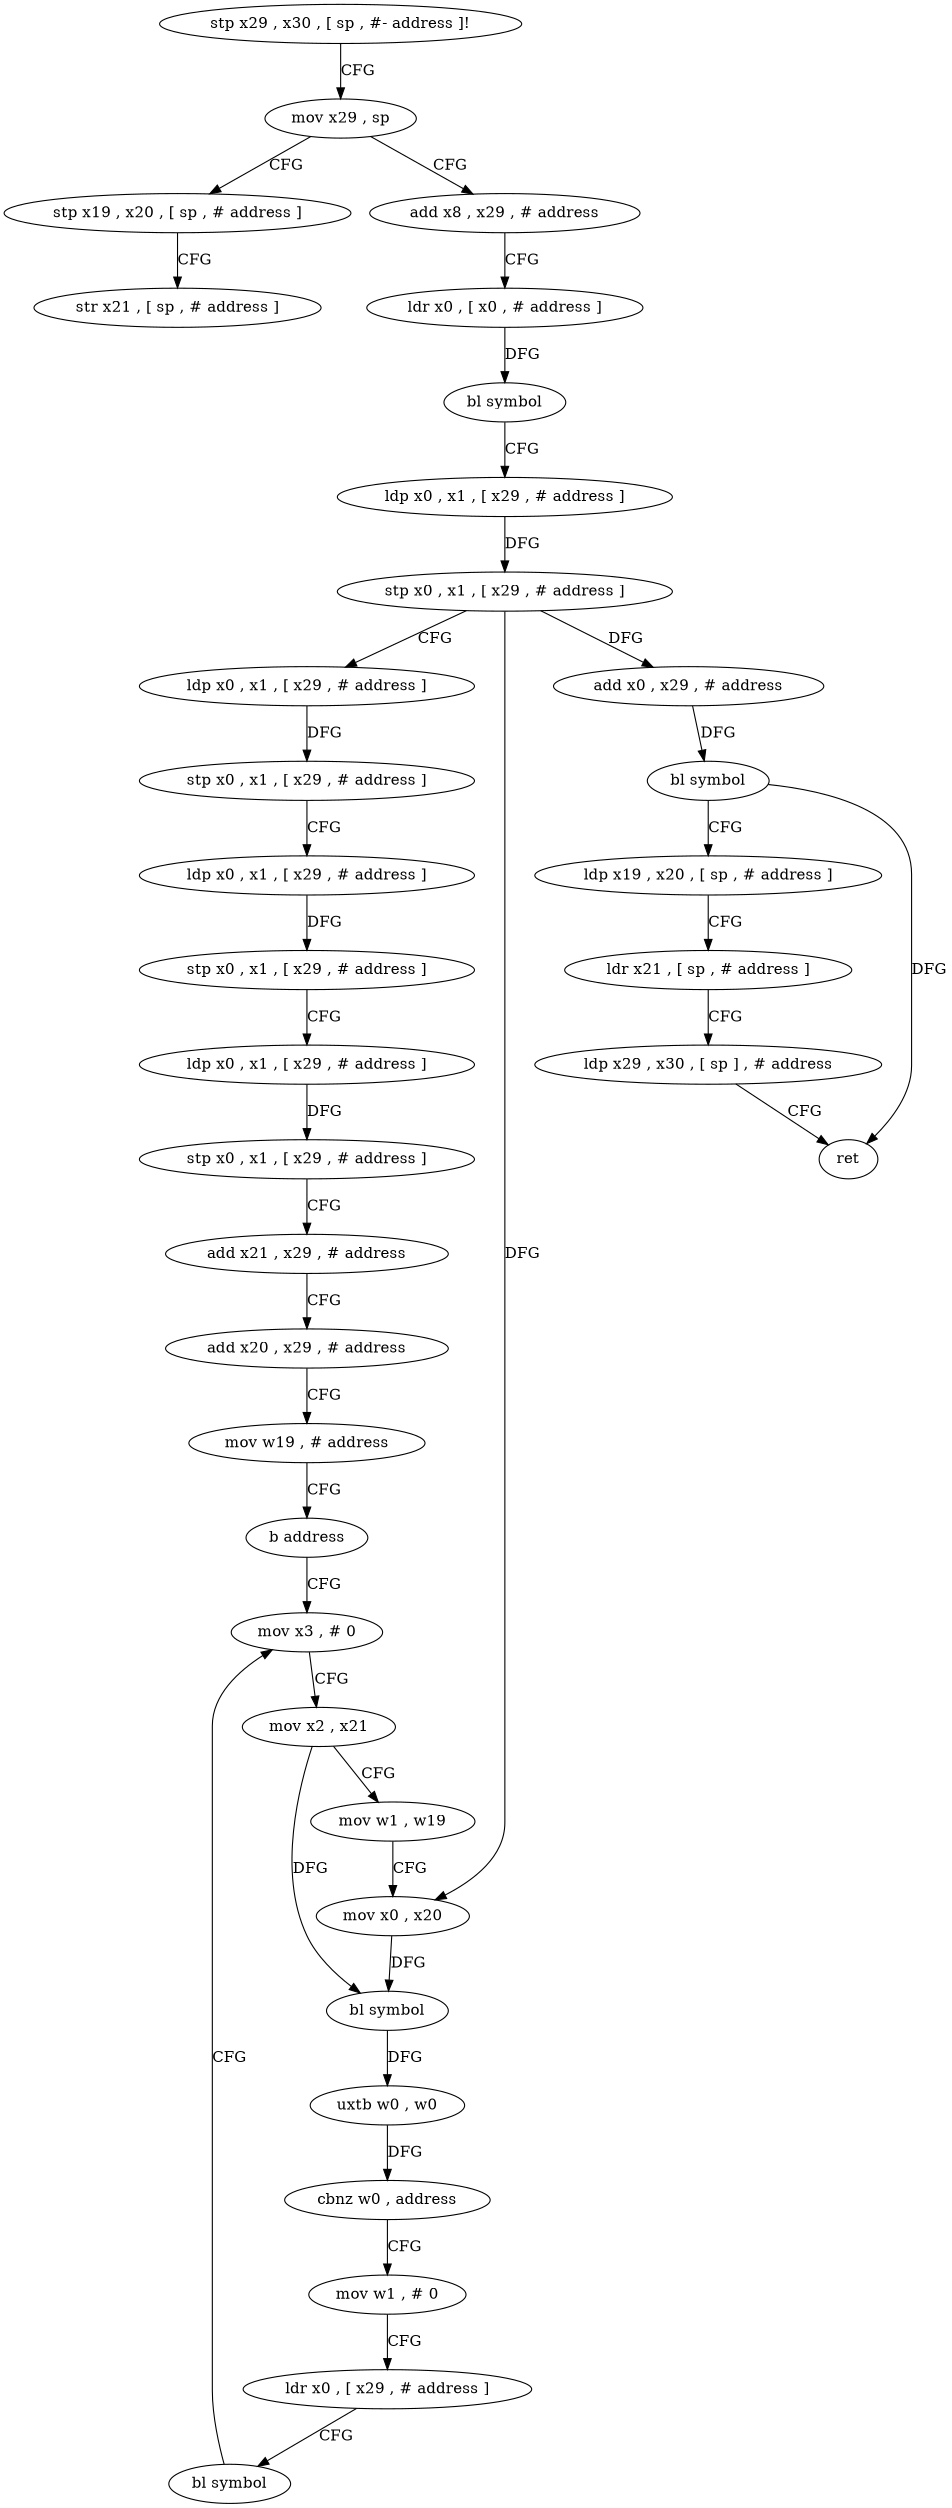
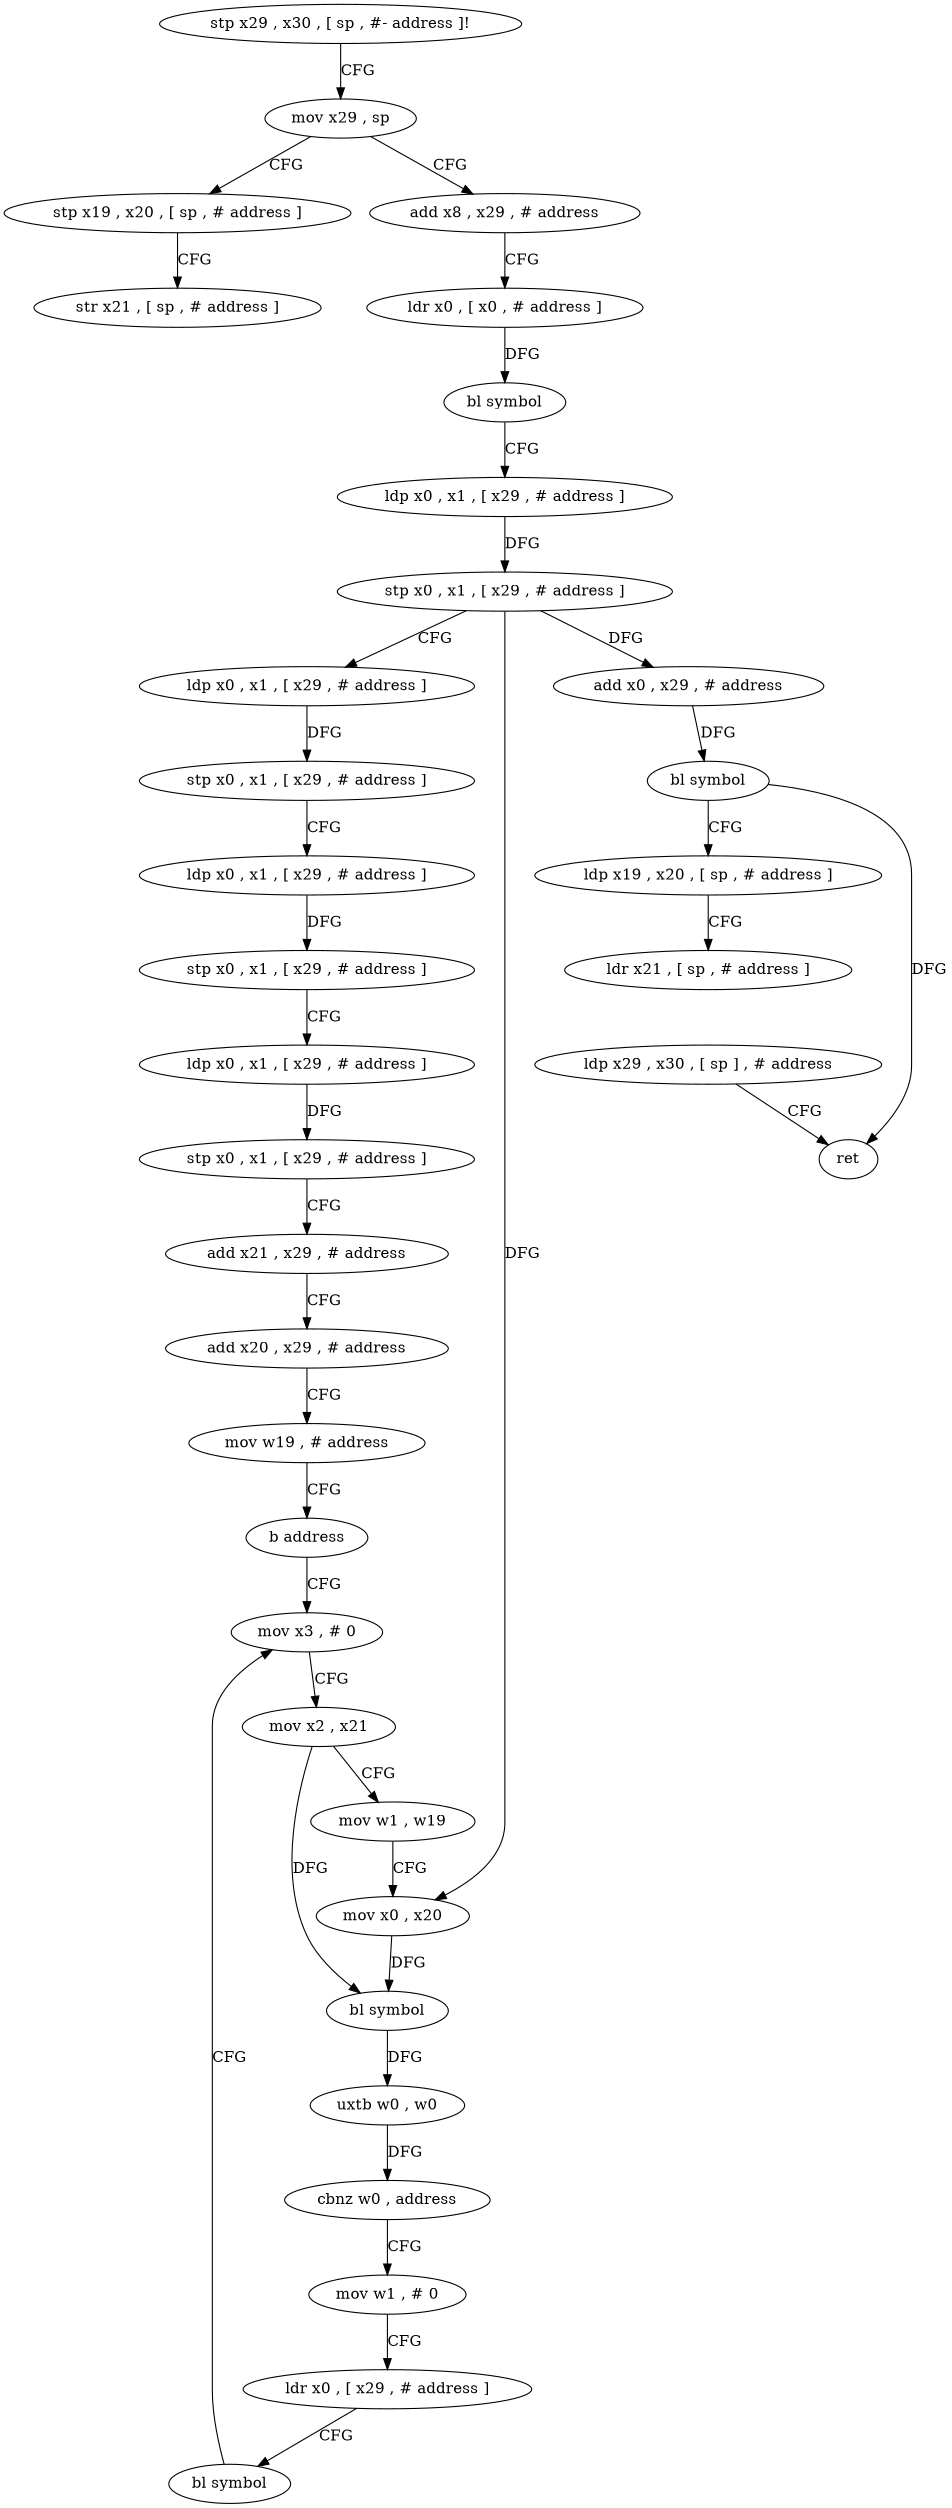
(708, 1012) -> none
